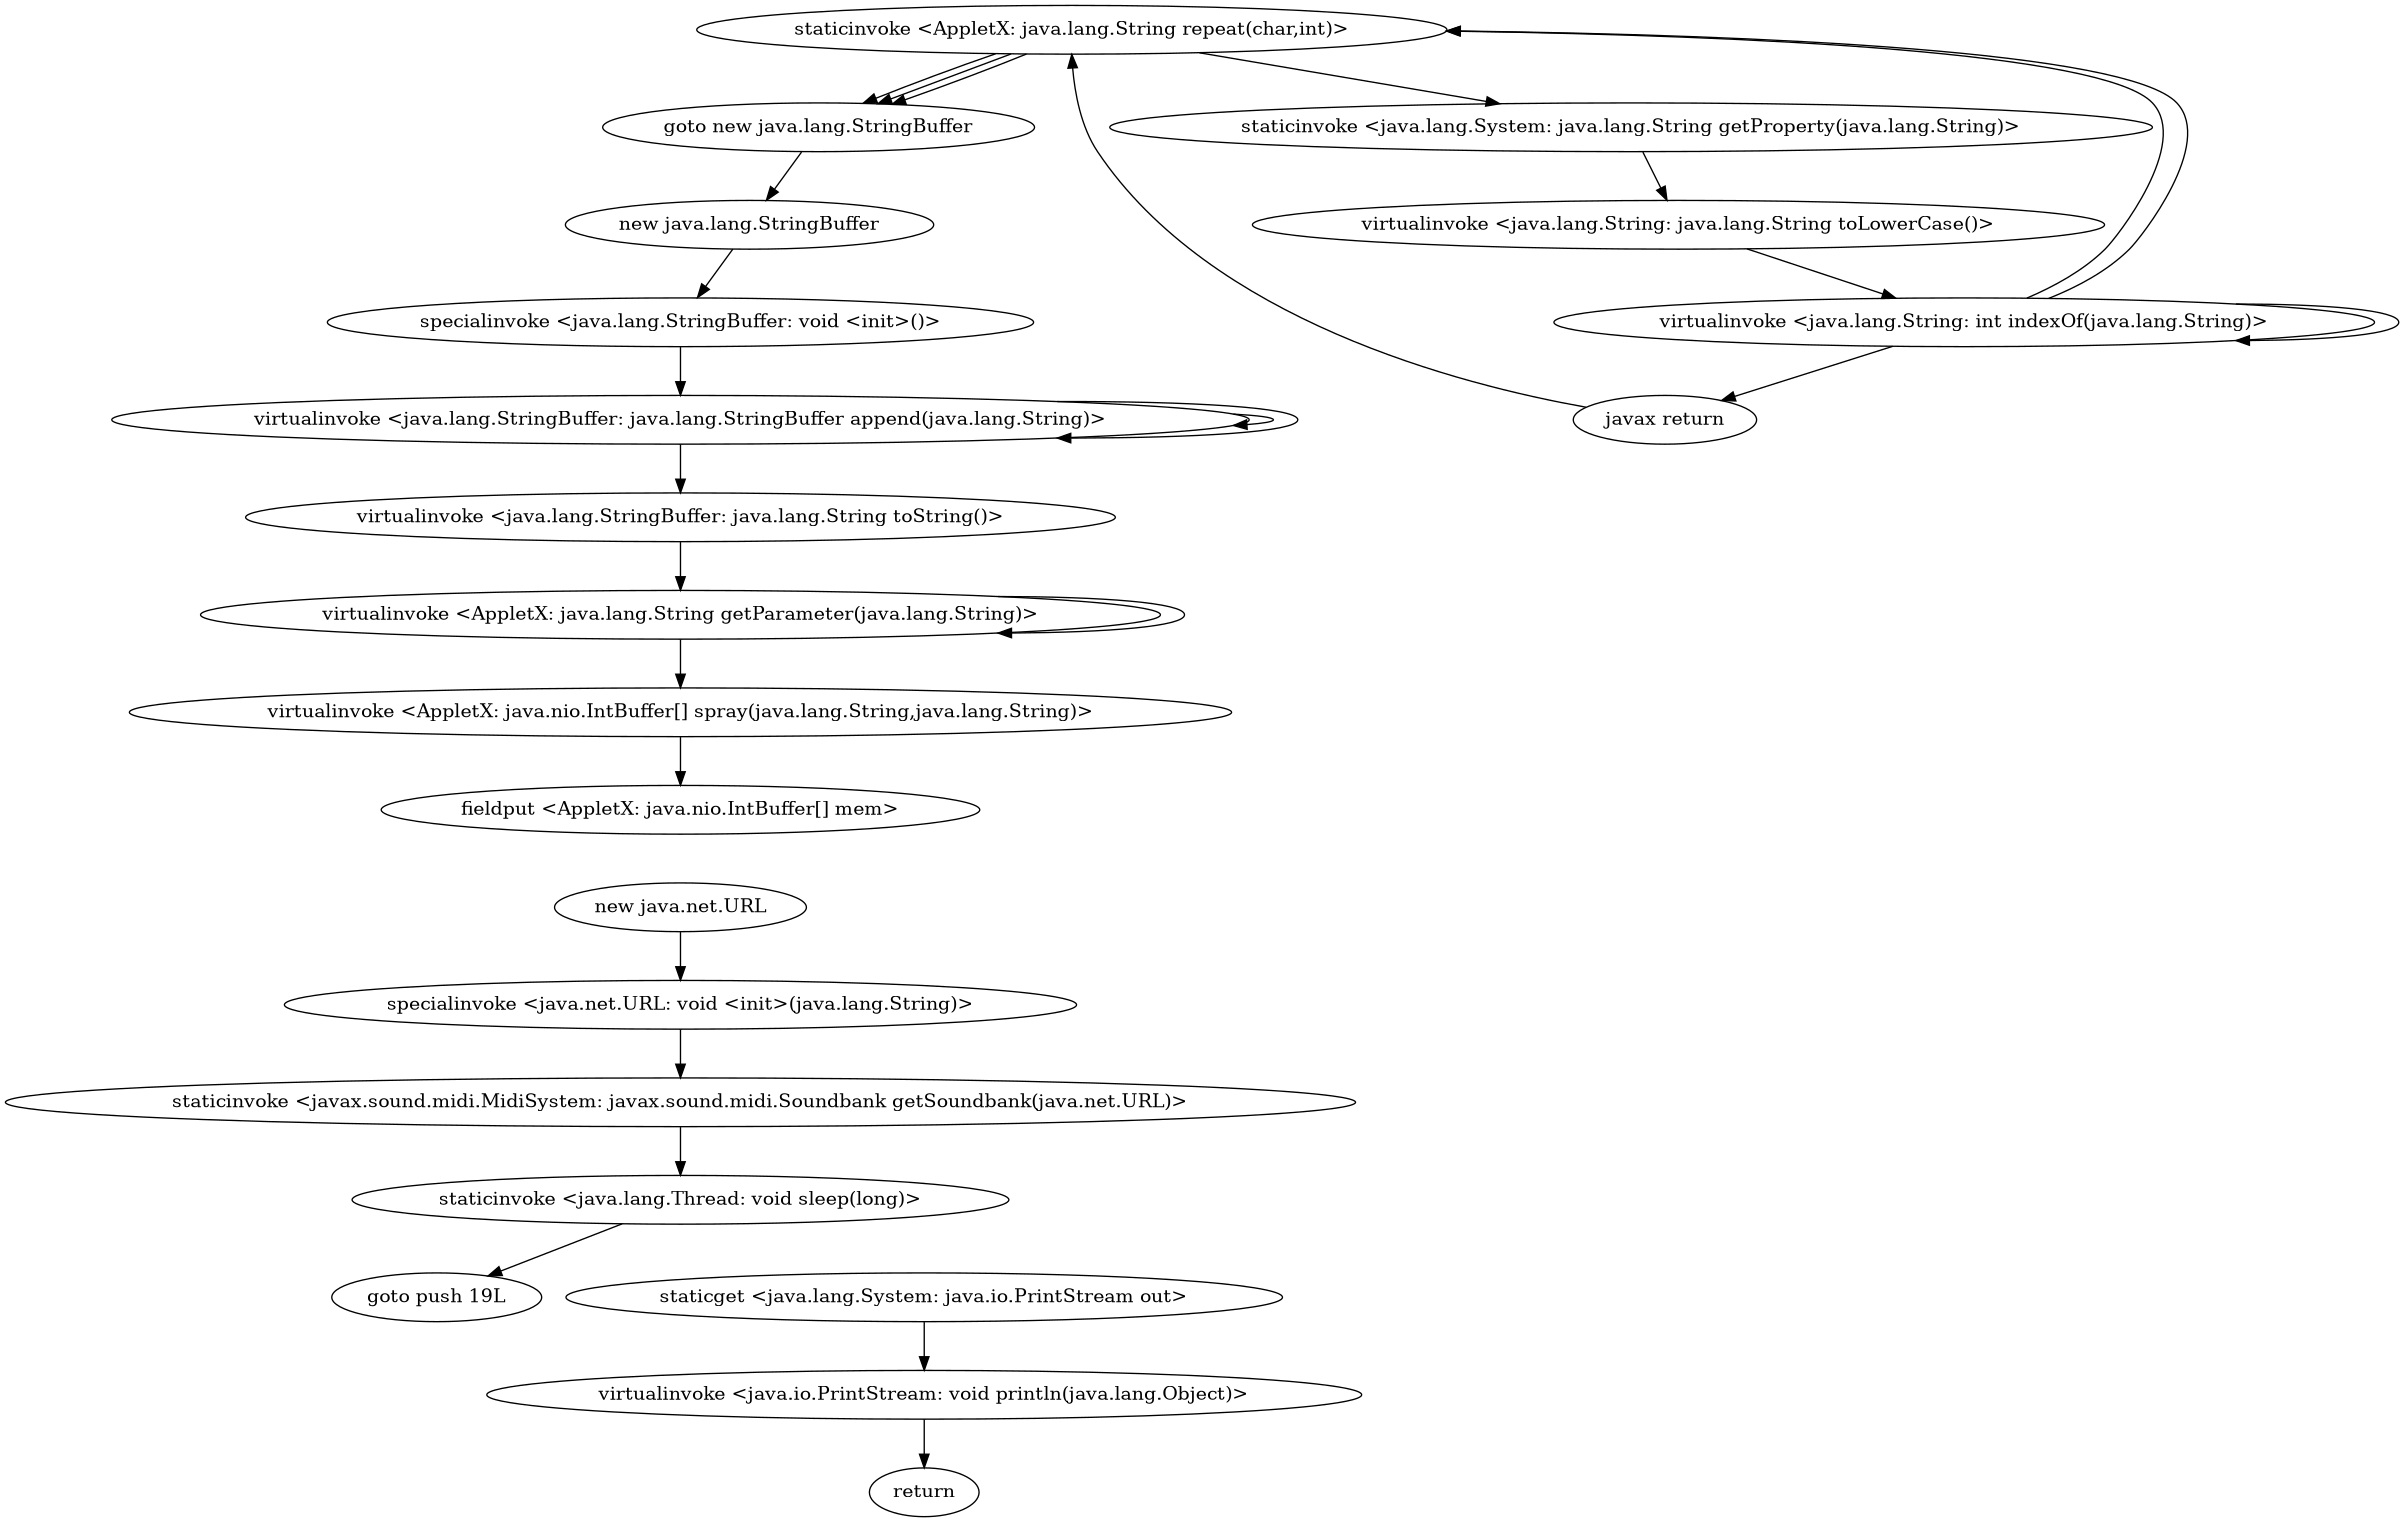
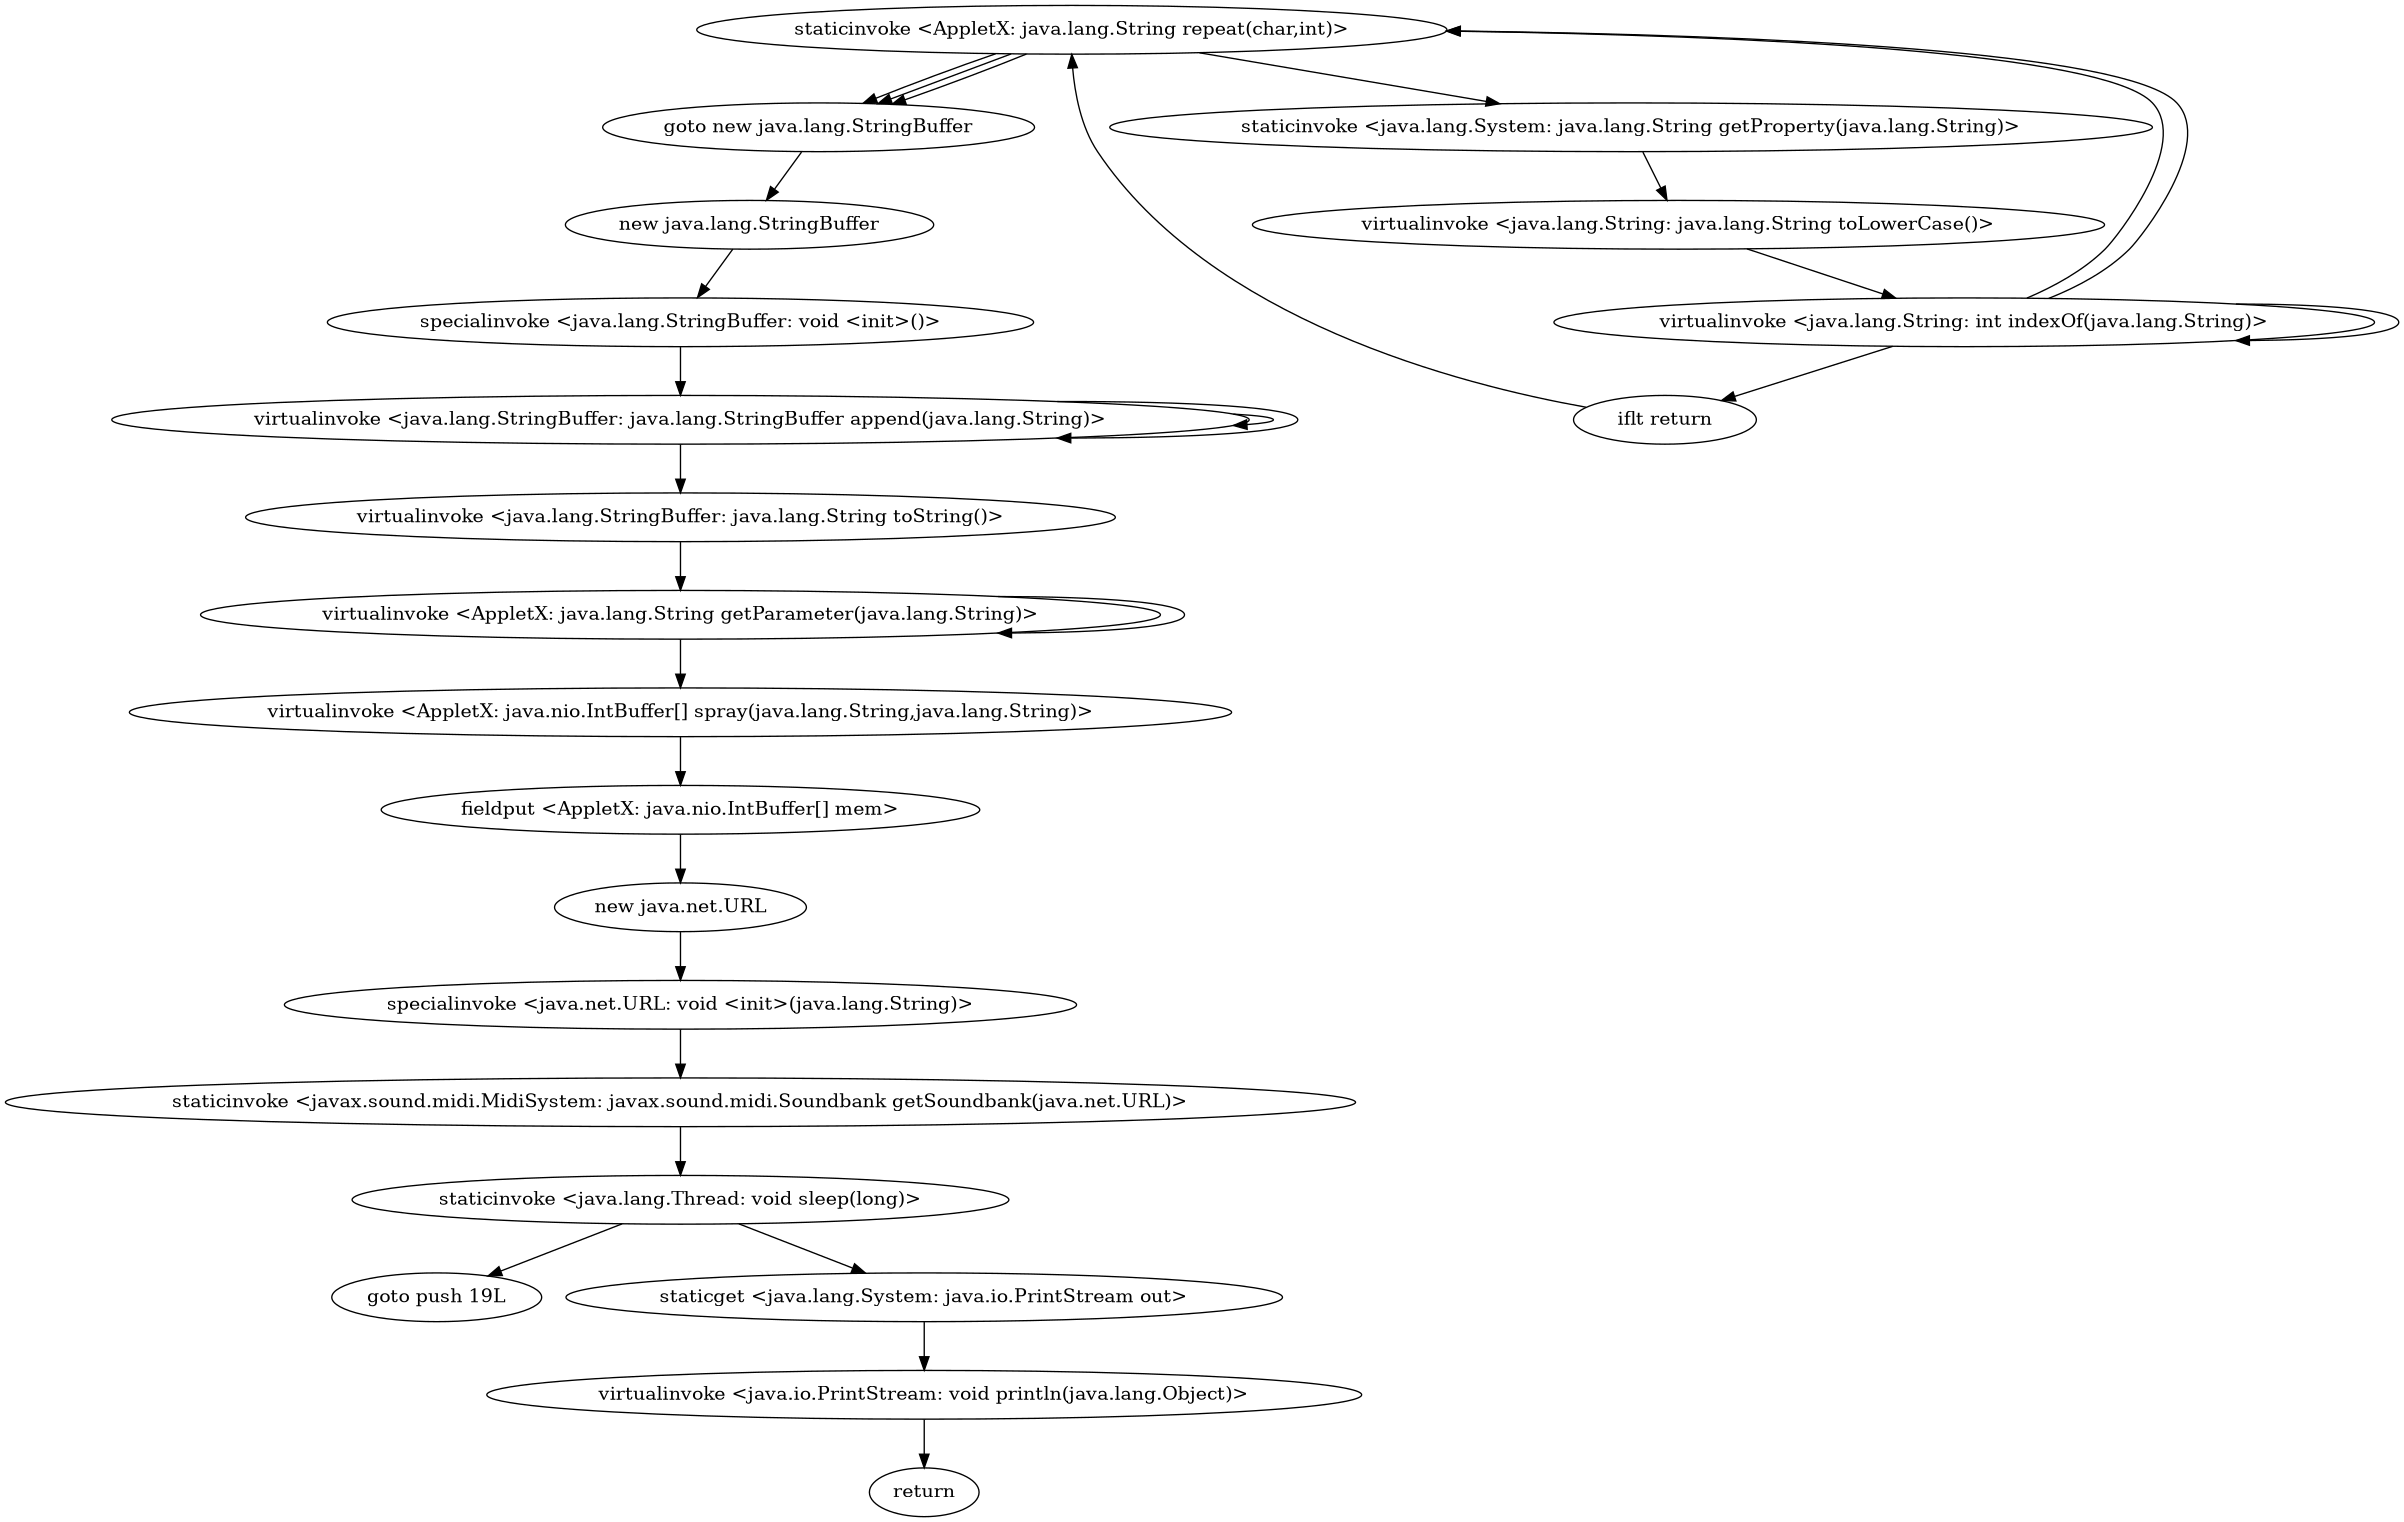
(1665, 420) -> (1665, 420)
none -> (680, 852)
none -> (796, 1246)
